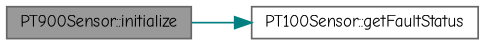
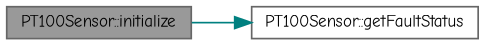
(99, 23) -> (99, 23)
